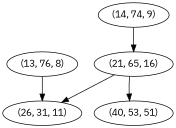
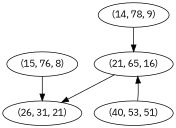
(134, 15) -> (134, 15)
(42, 64) -> (42, 64)
(129, 85) -> (138, 92)
(42, 113) -> (42, 113)
